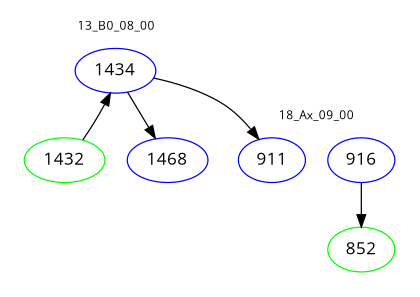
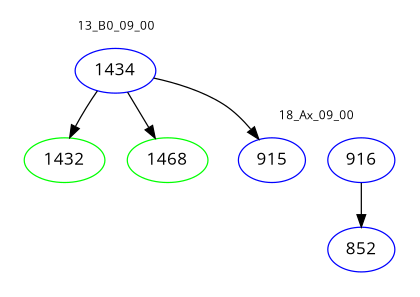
(117, 27) -> (117, 27)
(94, 122) -> (86, 108)
(168, 160) -> (168, 160)
(272, 160) -> (272, 160)
(361, 250) -> (361, 250)
